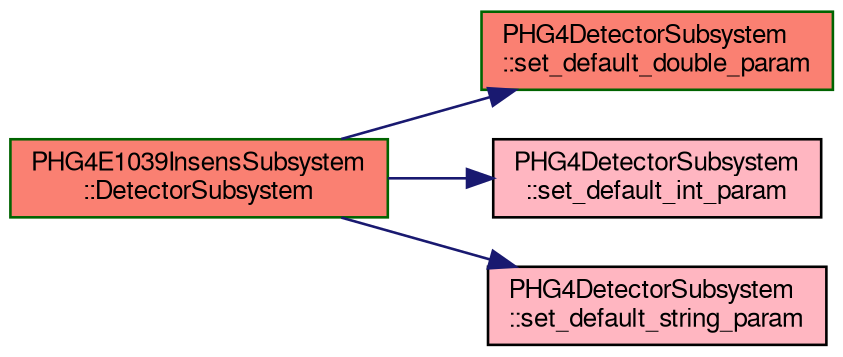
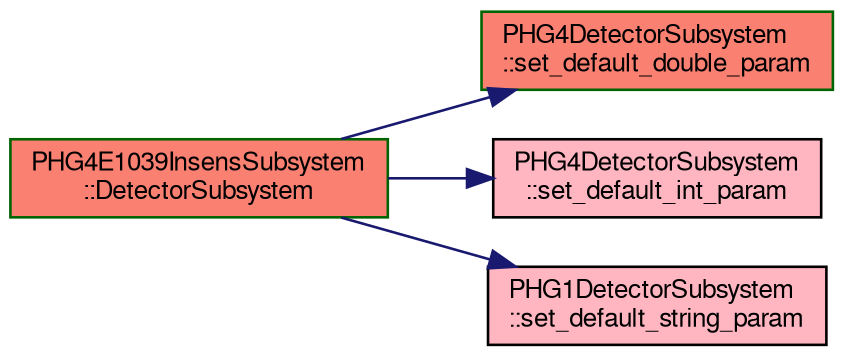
(657, 306) -> (657, 306)
